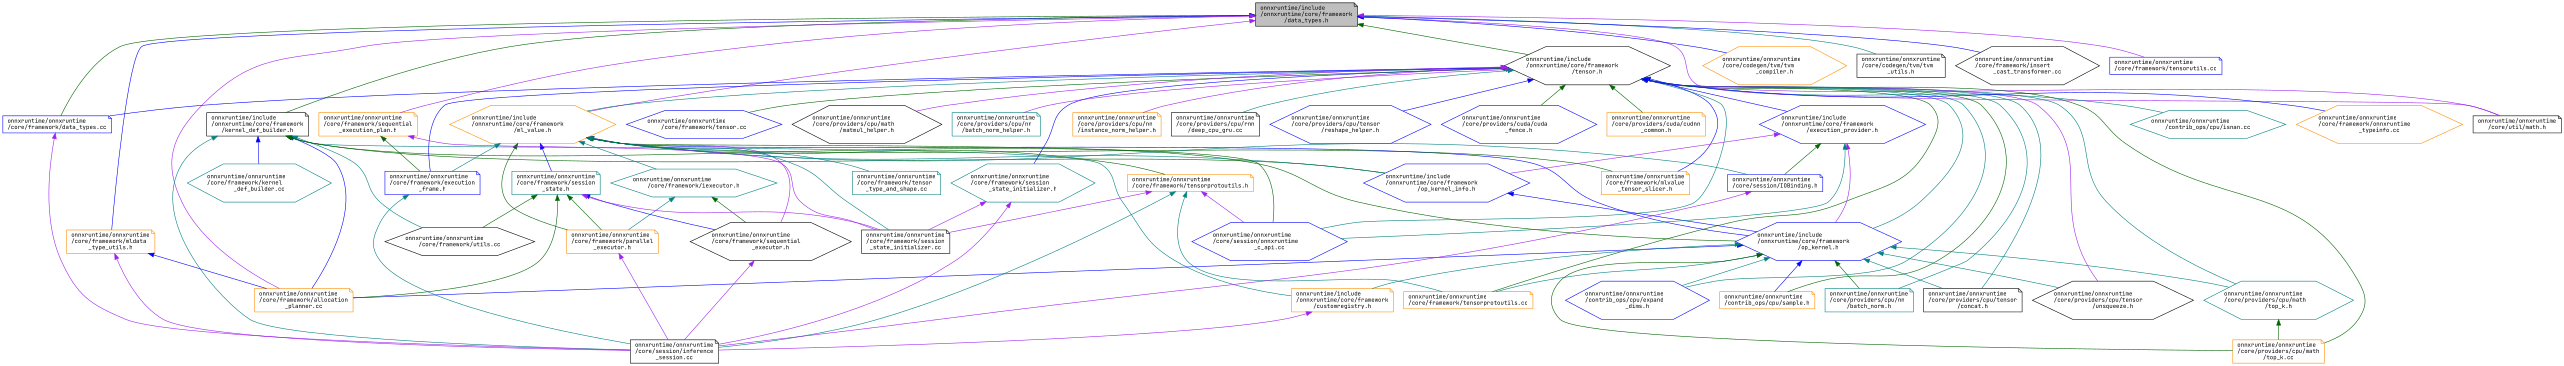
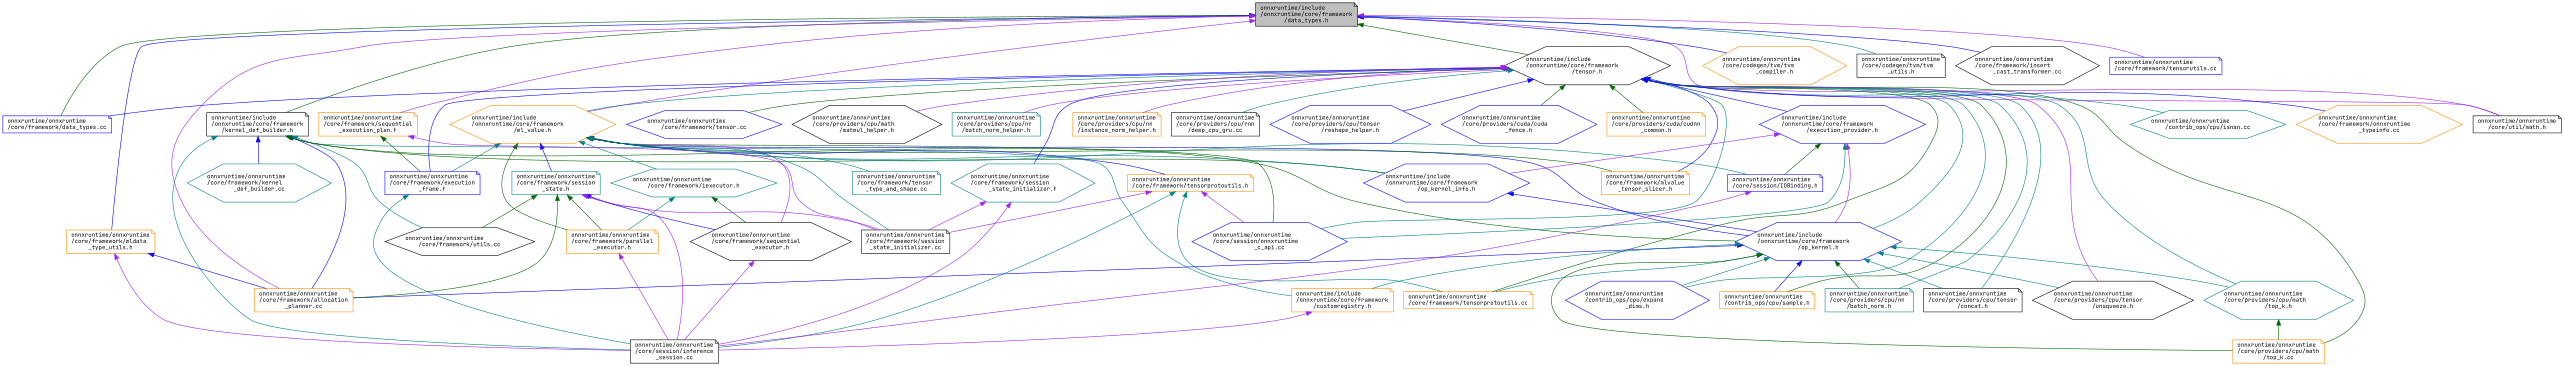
(879, 151) -> (879, 151)
(181, 329) -> (674, 241)
